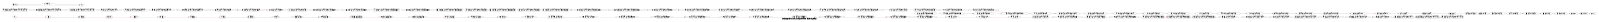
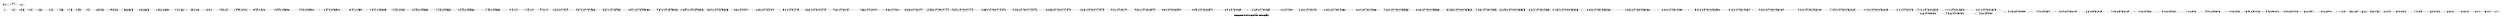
none -> (993, 10)
